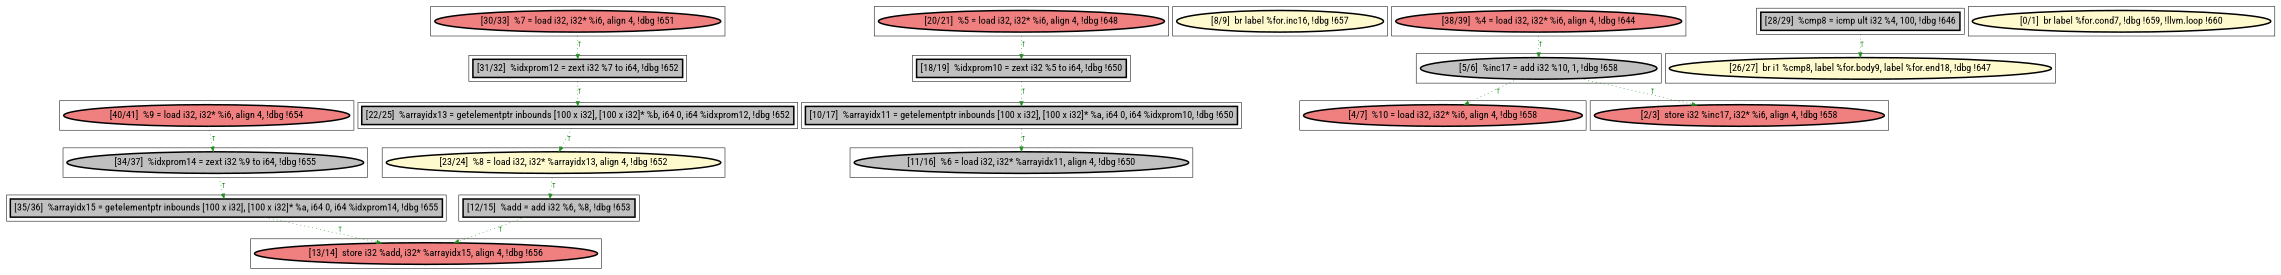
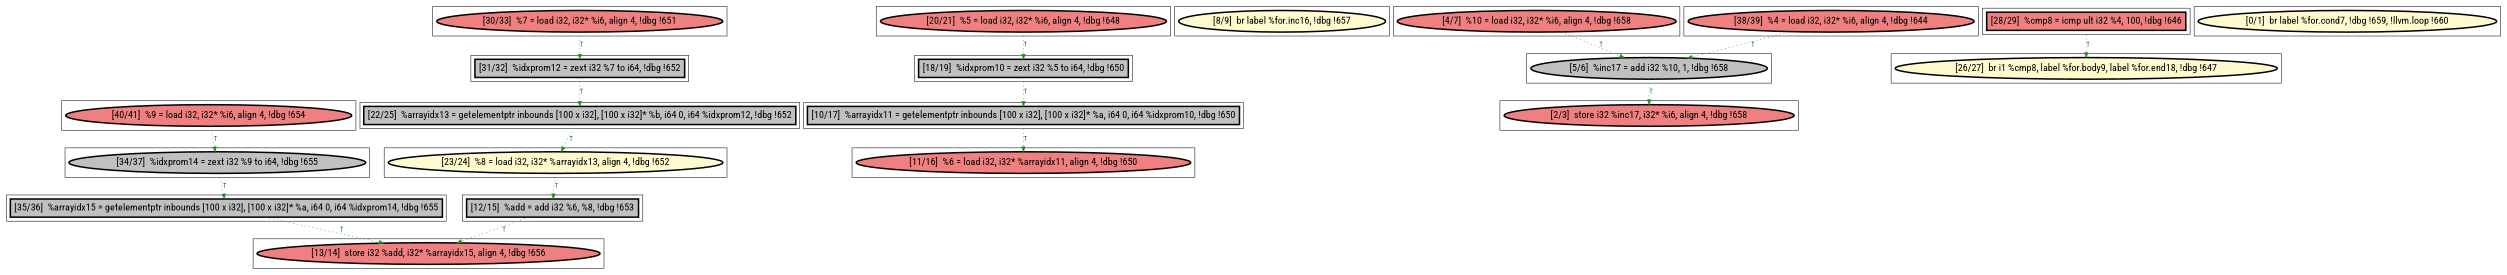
(1860, 21) -> (2086, 21)
(1493, 91) -> (1591, 44)
(1021, 163) -> (1023, 163)
